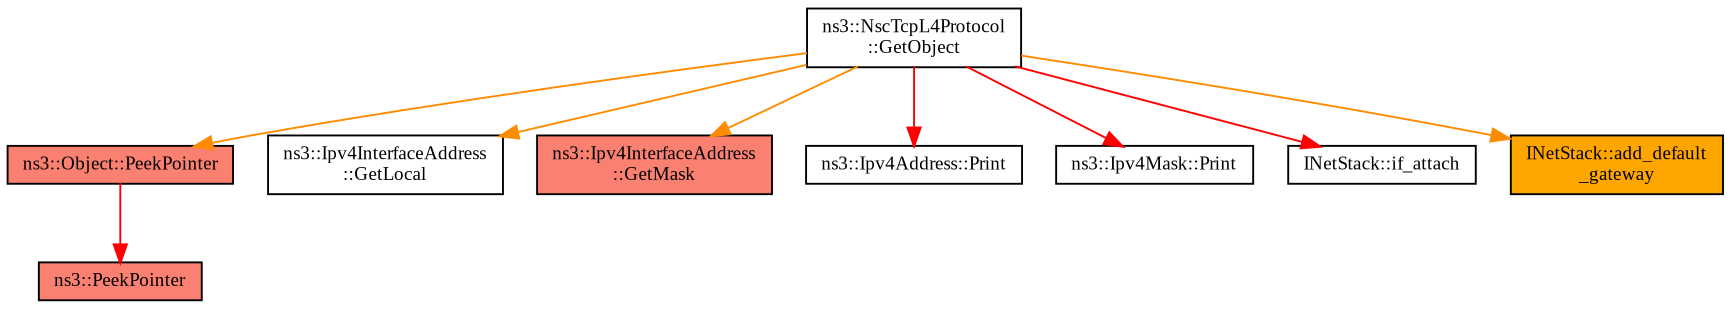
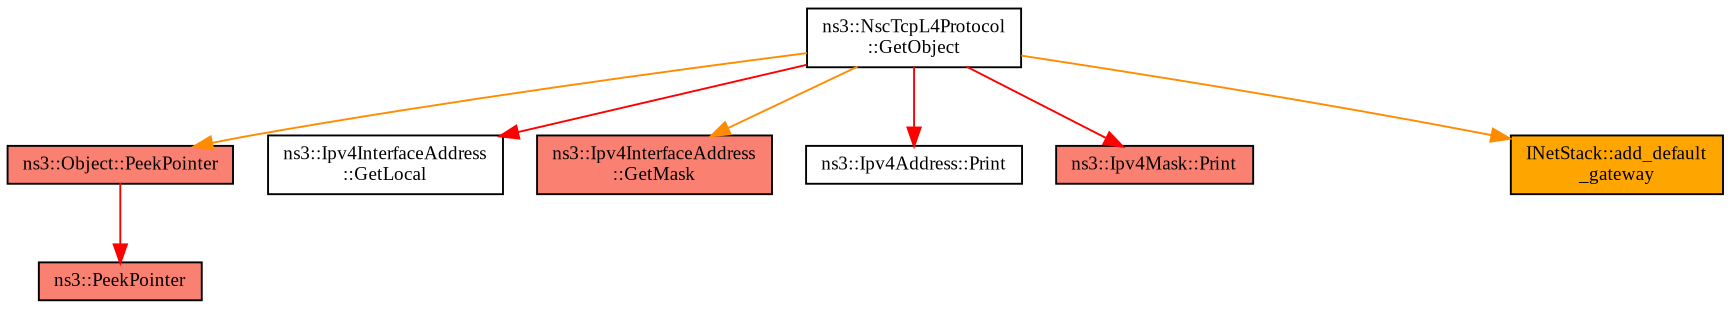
(662, 98) -> (662, 98)
(1155, 165) -> (1155, 165)
(1382, 165) -> none
